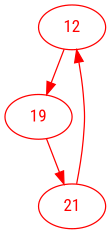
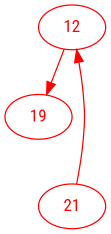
(53, 156) -> none
